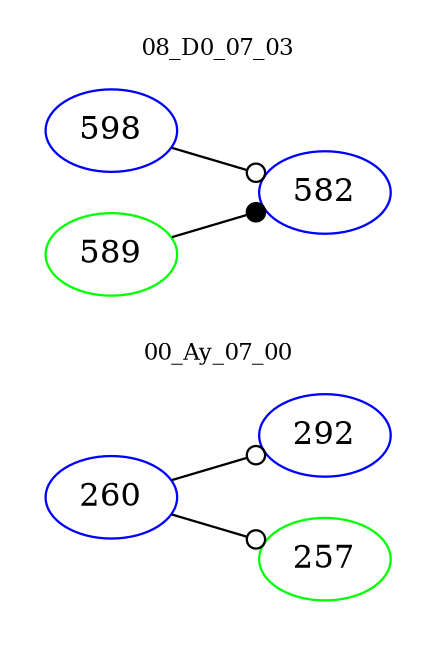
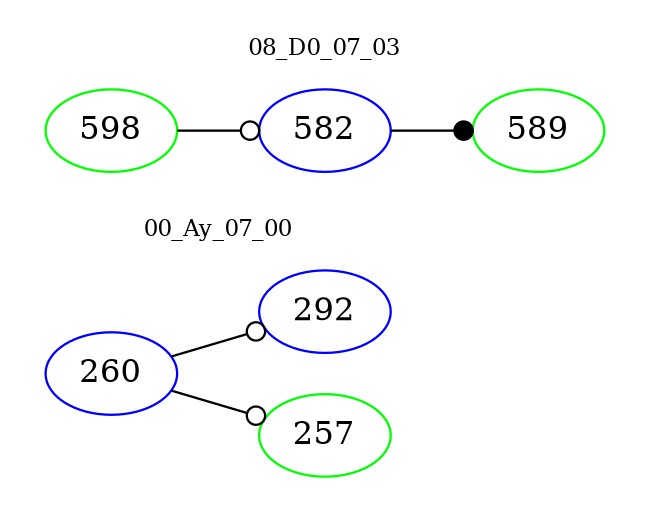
(111, 131) -> (111, 131)
(209, 226) -> (423, 131)
